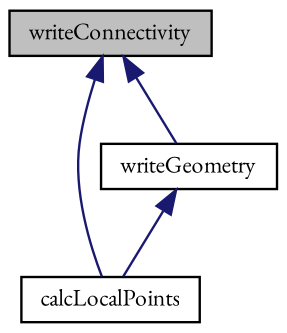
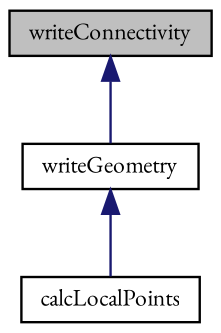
(79, 178) -> none
